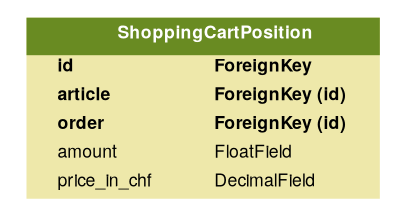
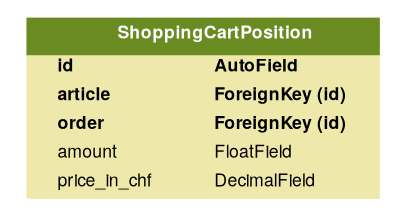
(264, 66) -> (257, 66)
